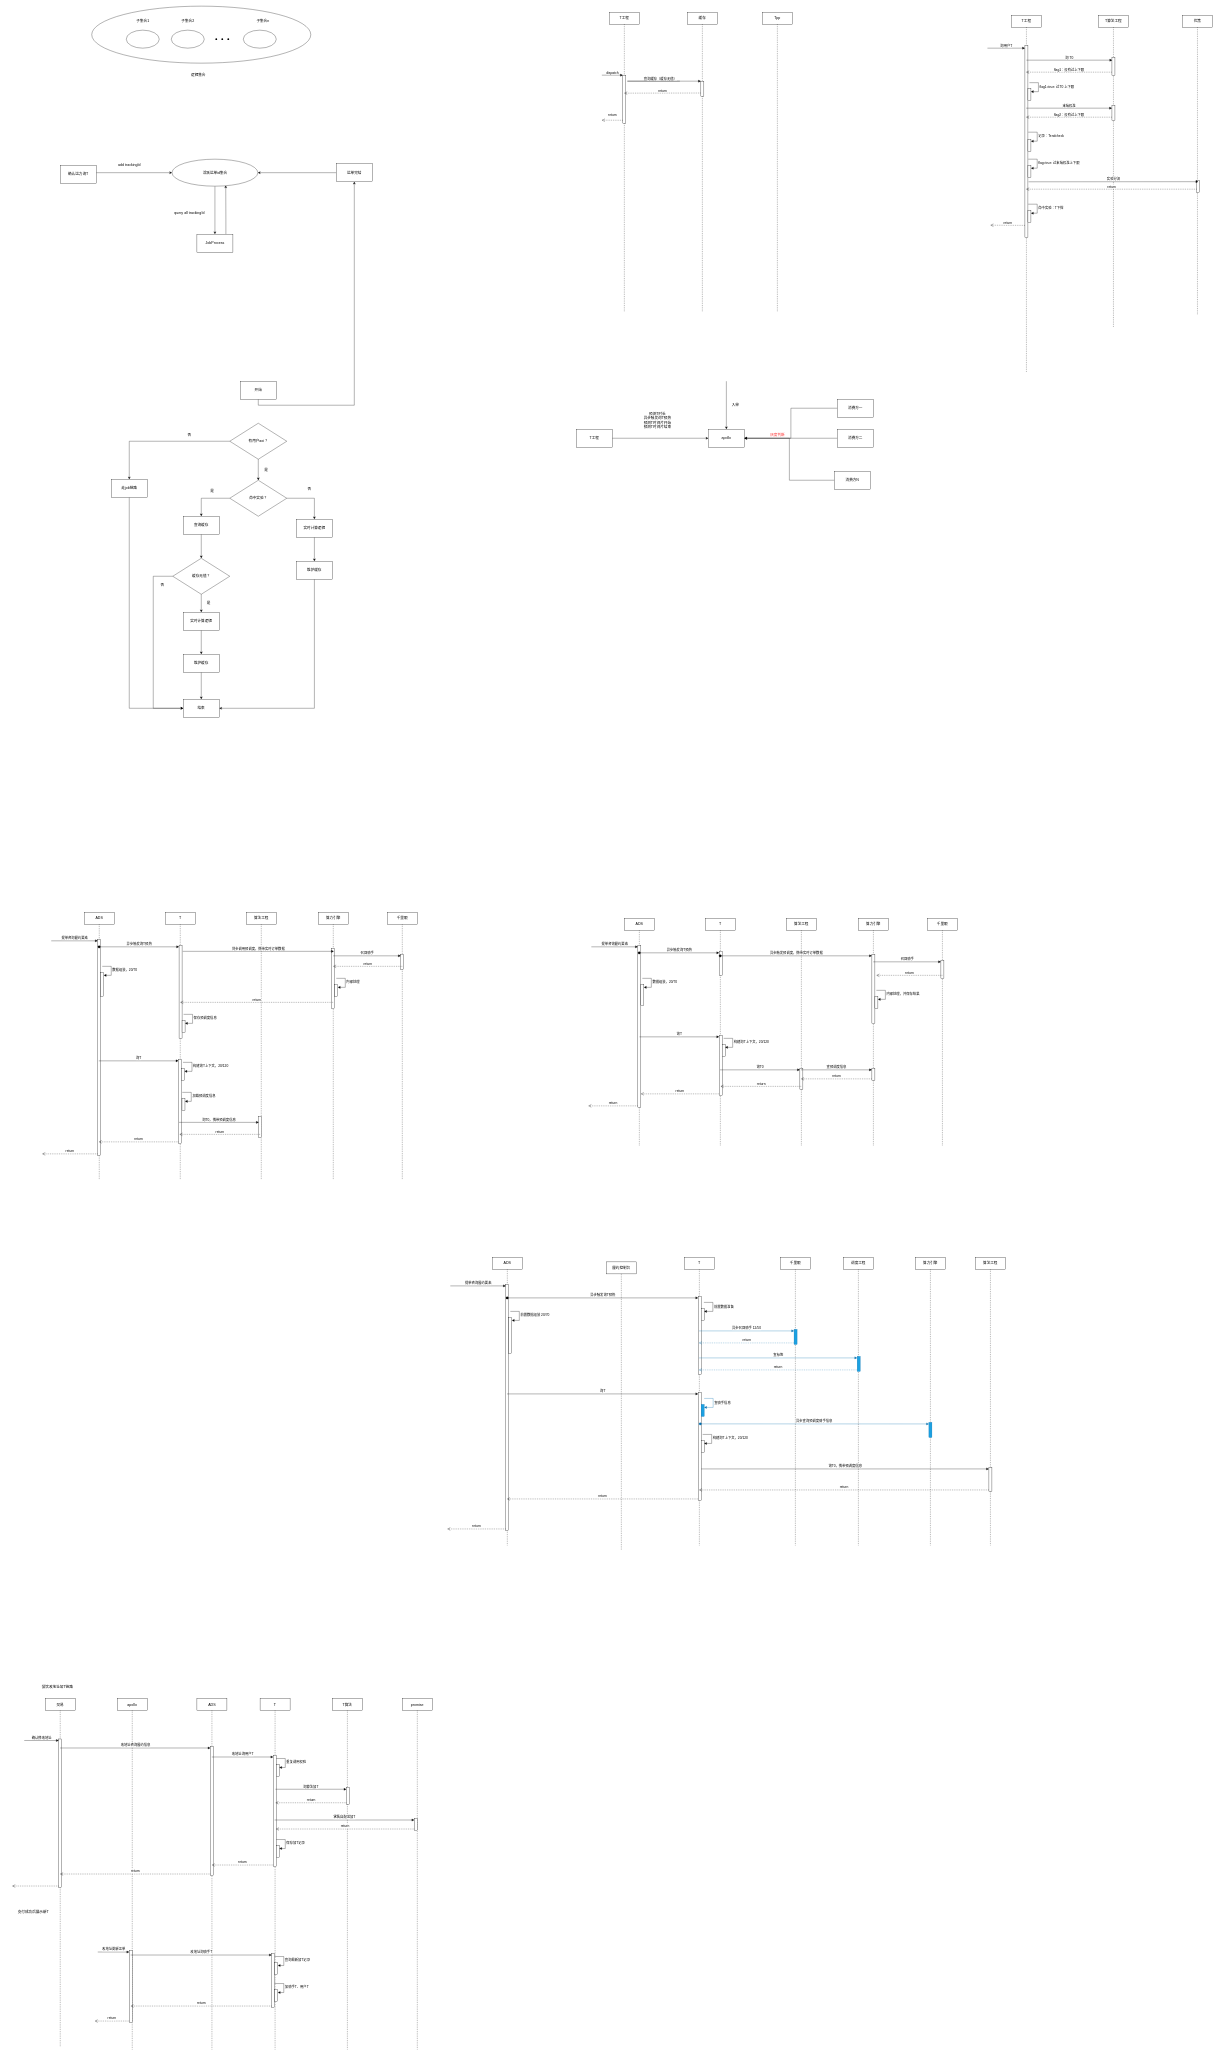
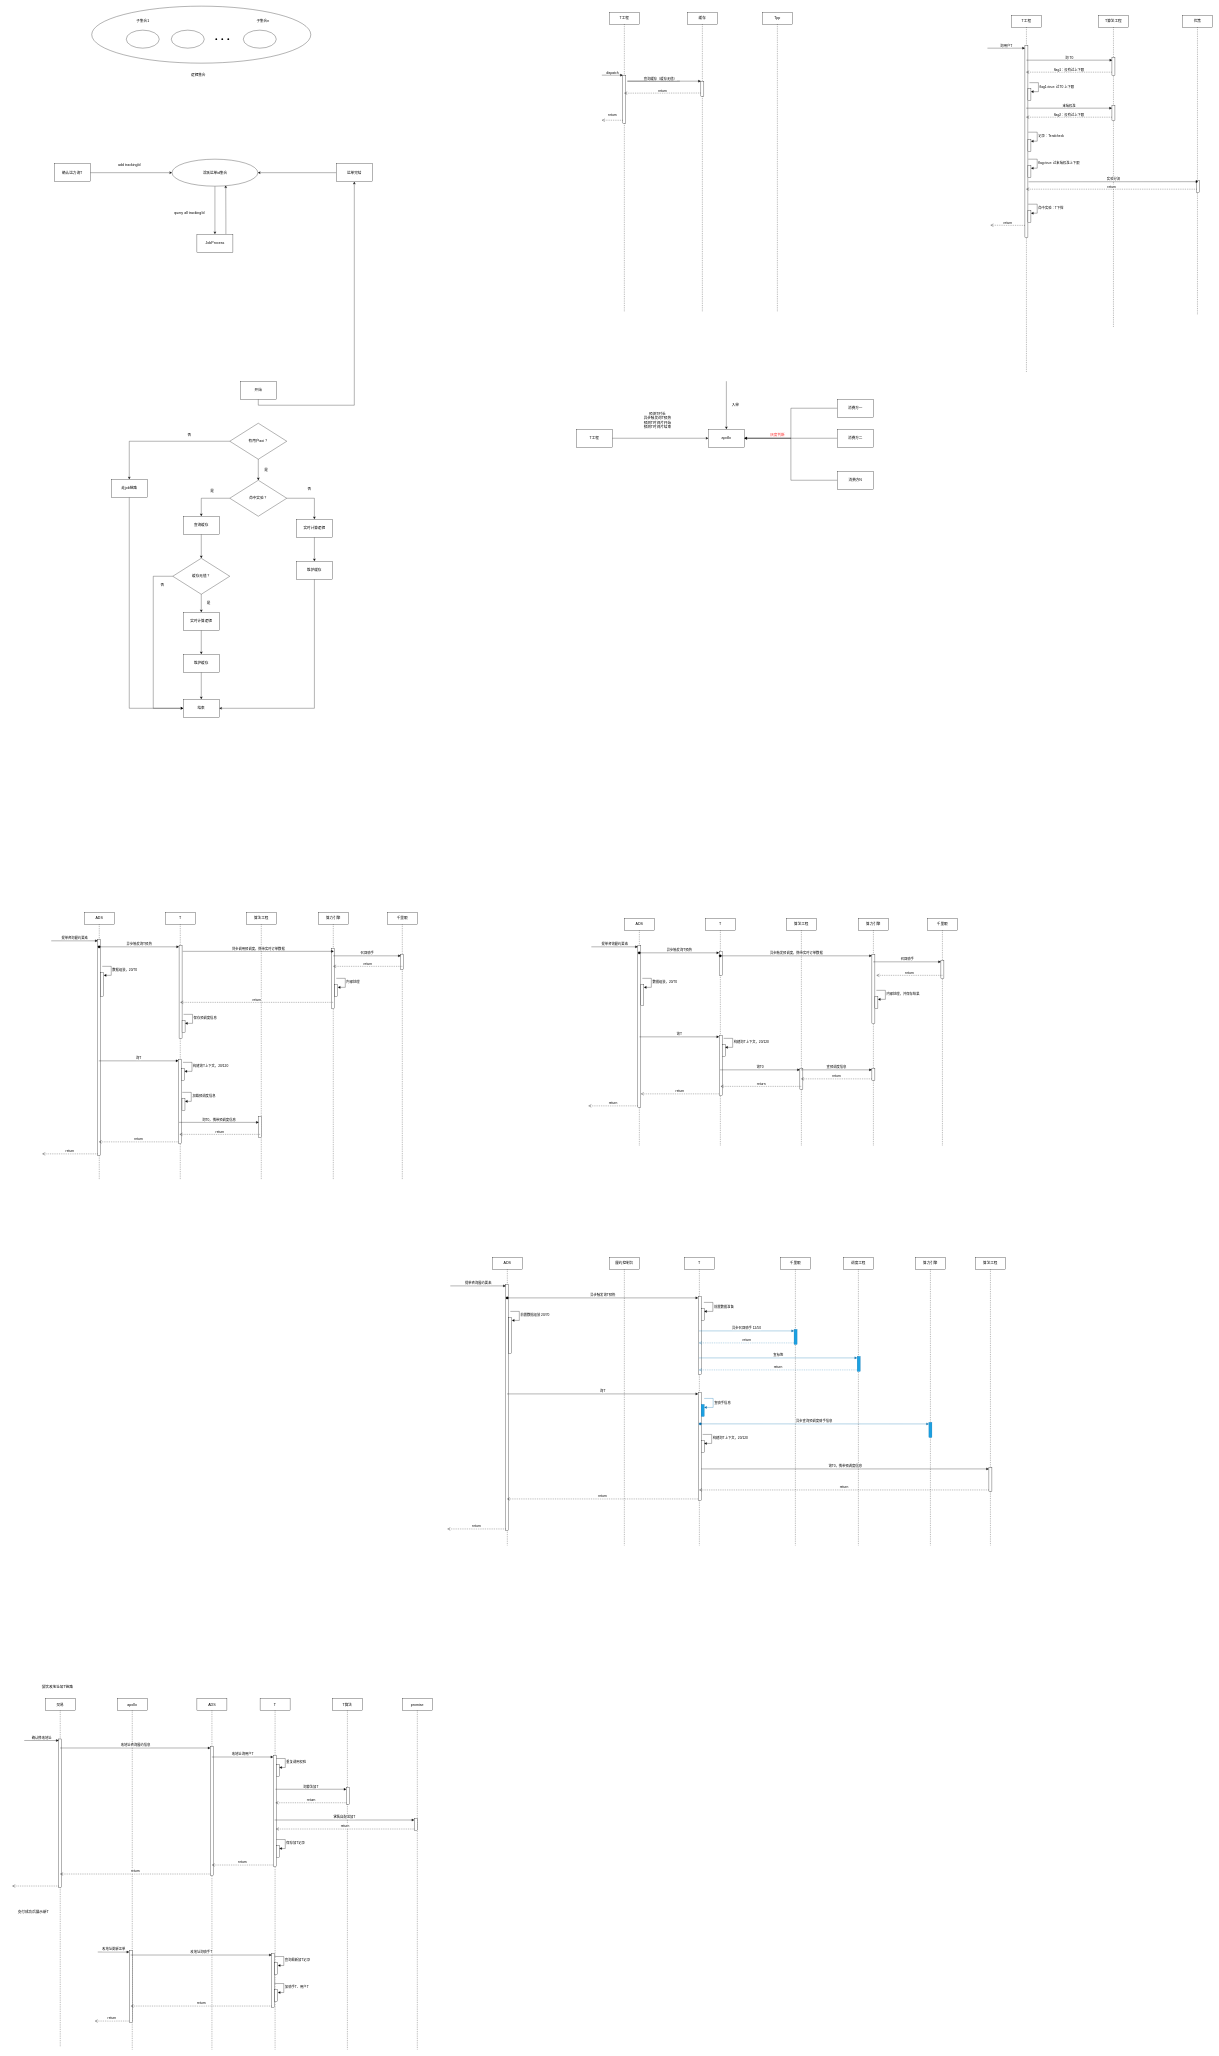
(188, 21) -> none
(78, 174) -> (72, 173)
(852, 480) -> (855, 480)
(621, 1406) -> (624, 1401)
